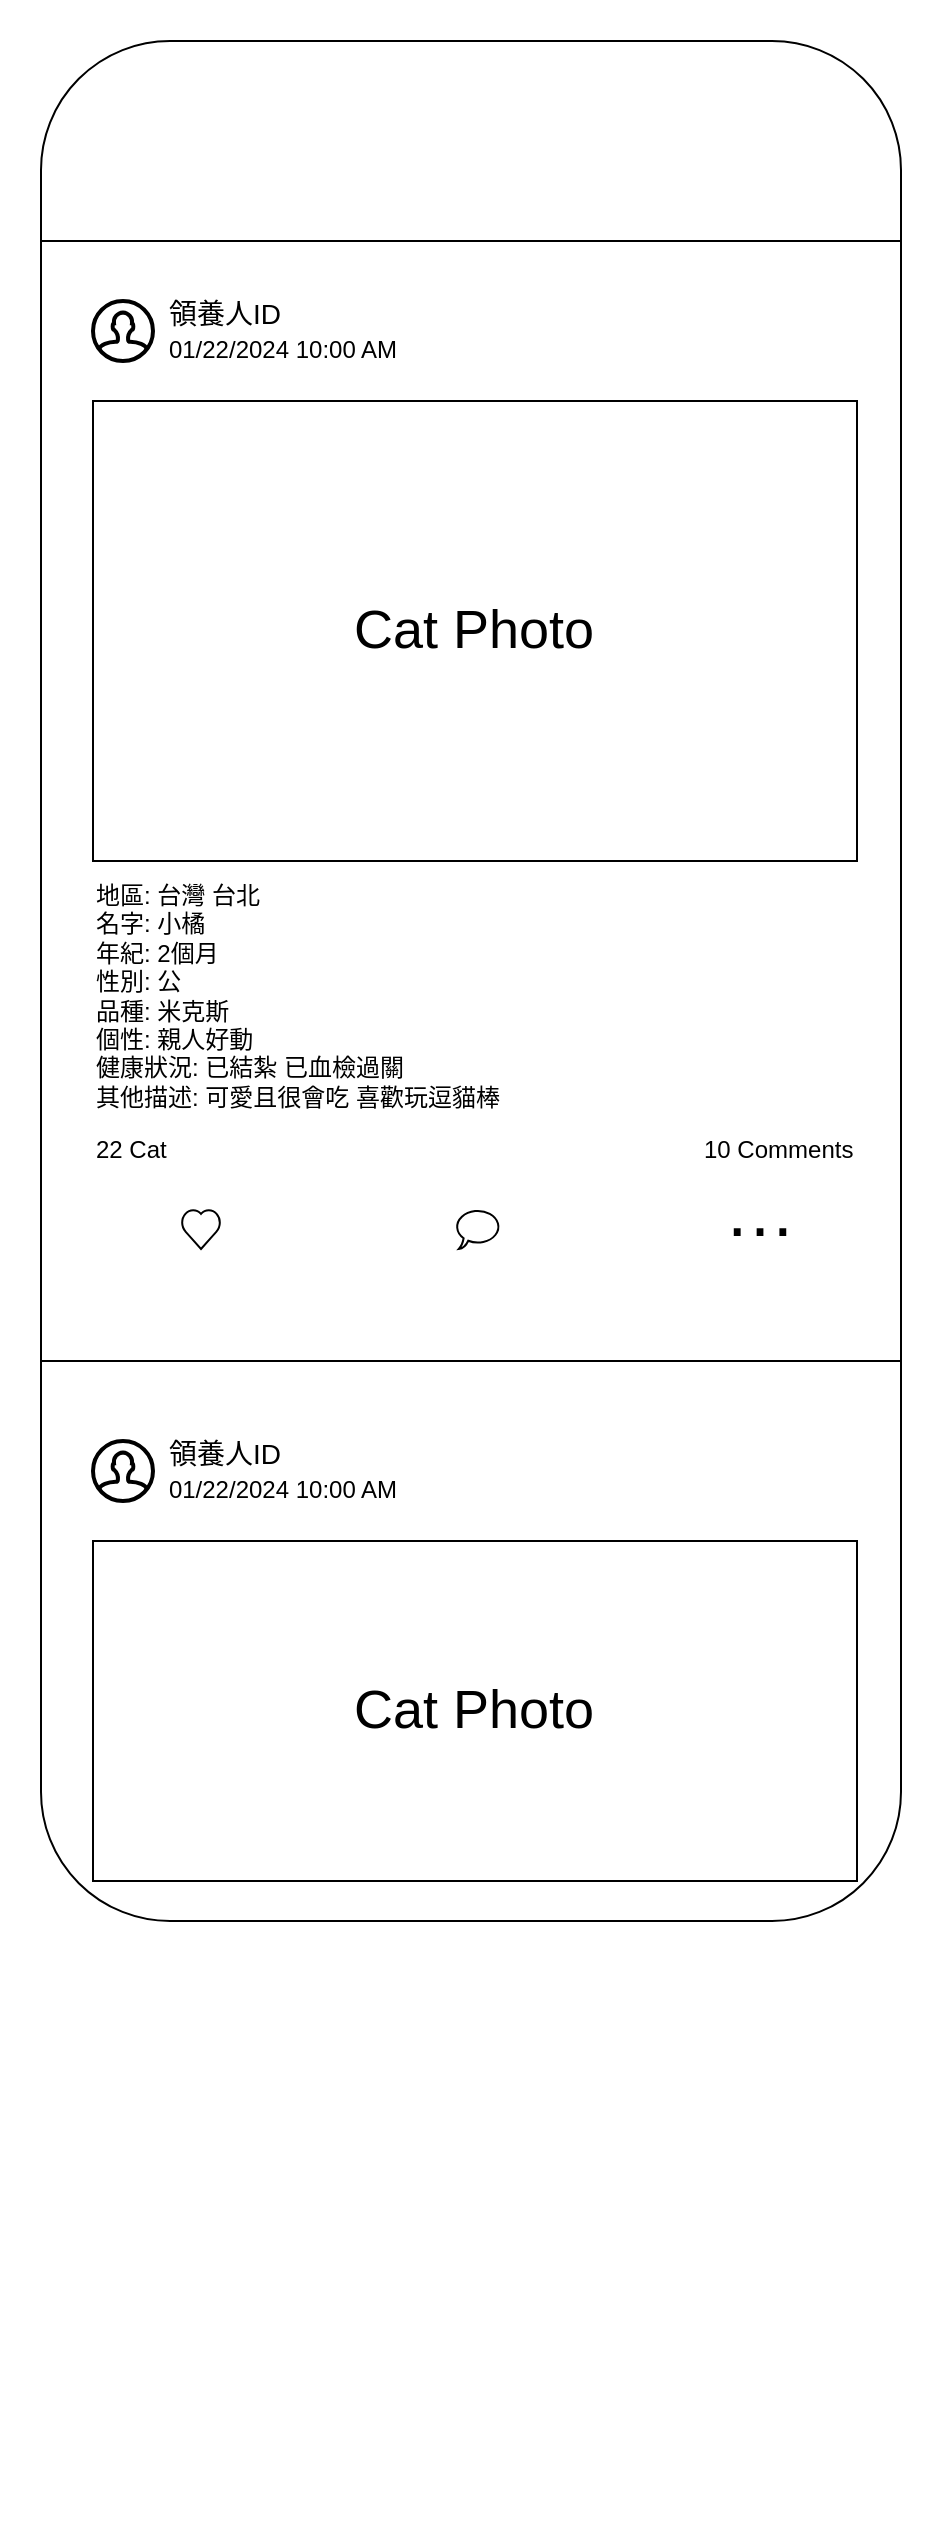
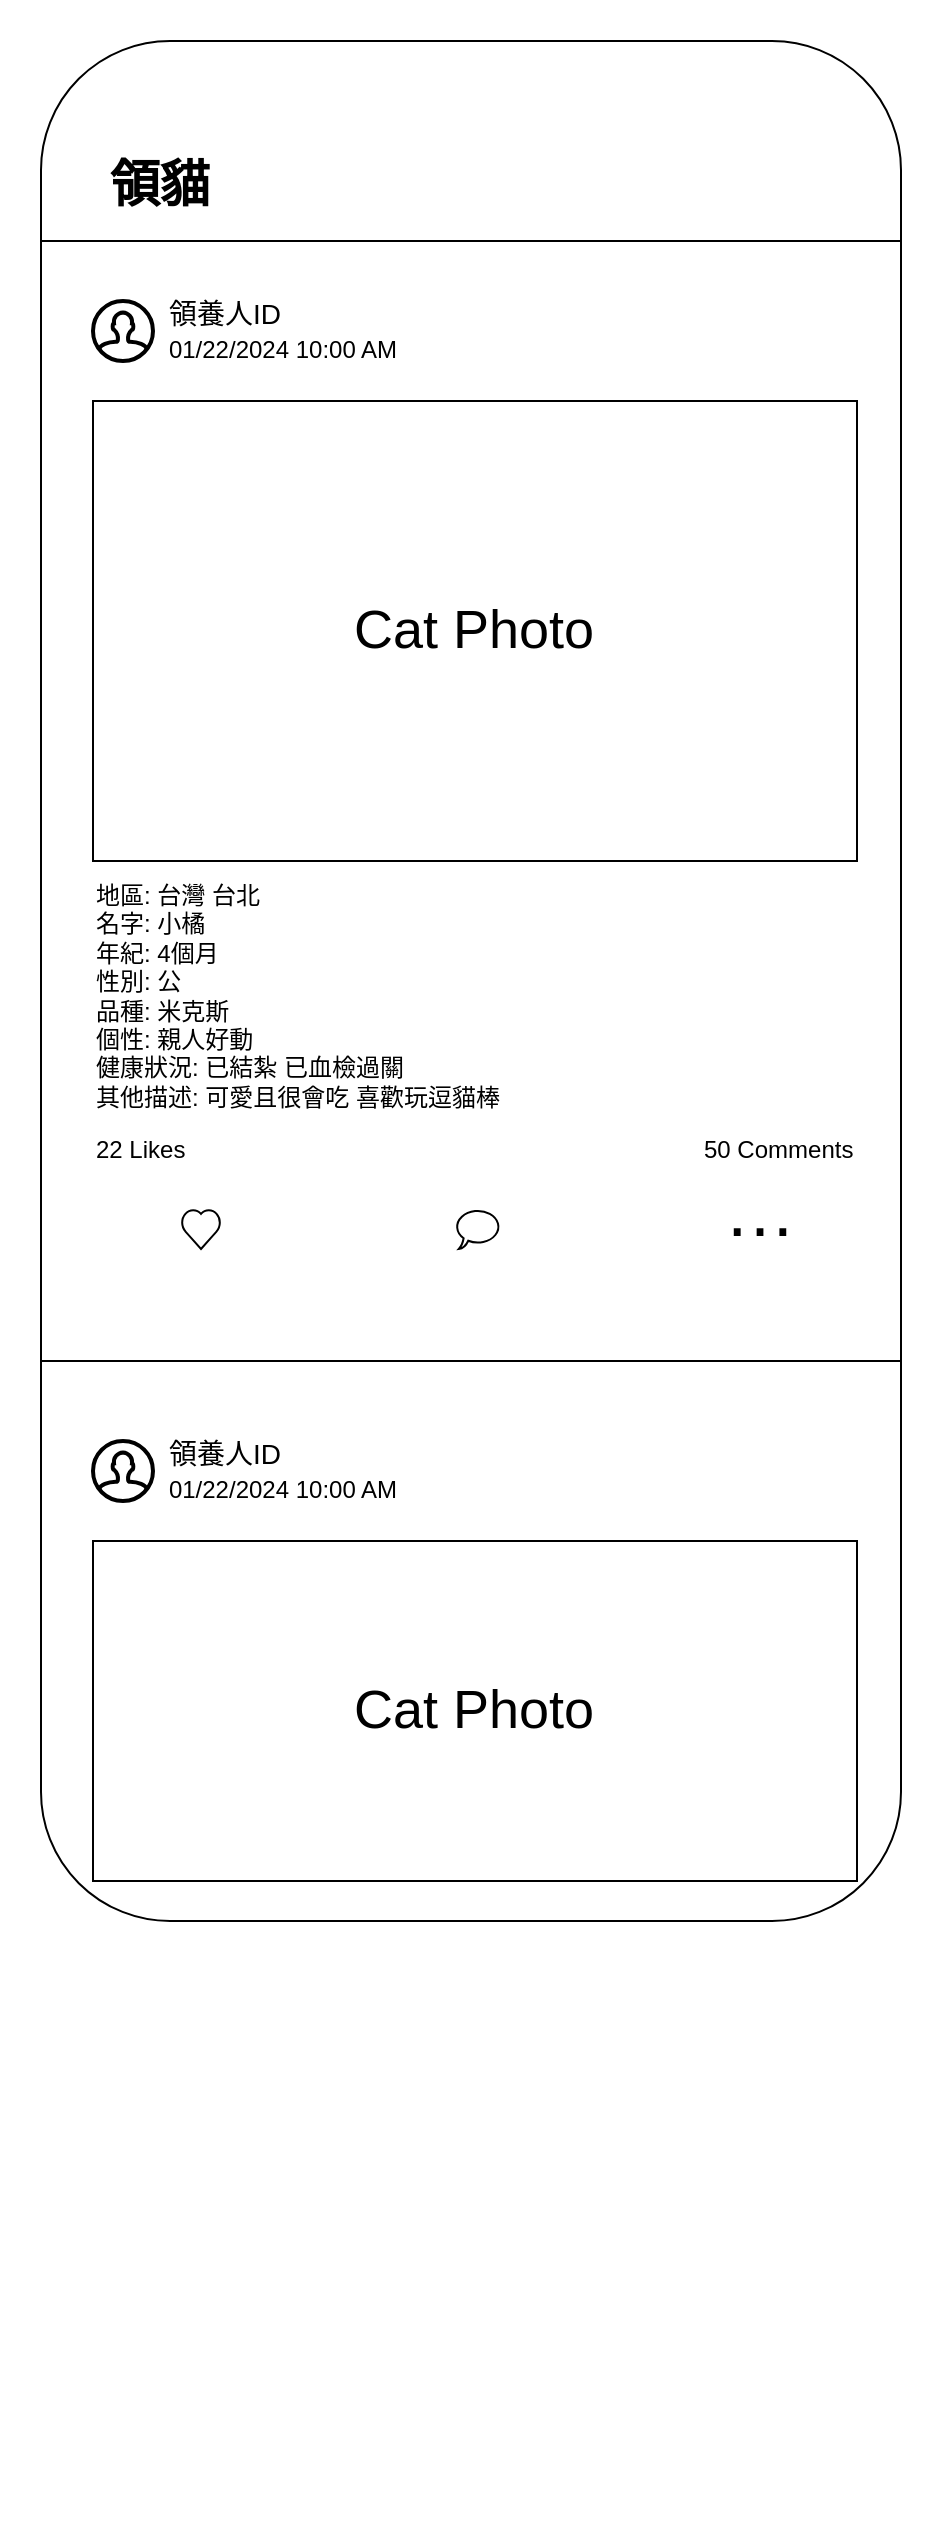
none -> (291, 191)
(300, 998) -> (300, 998)
(134, 1151) -> (145, 1151)
(776, 1151) -> (776, 1151)
